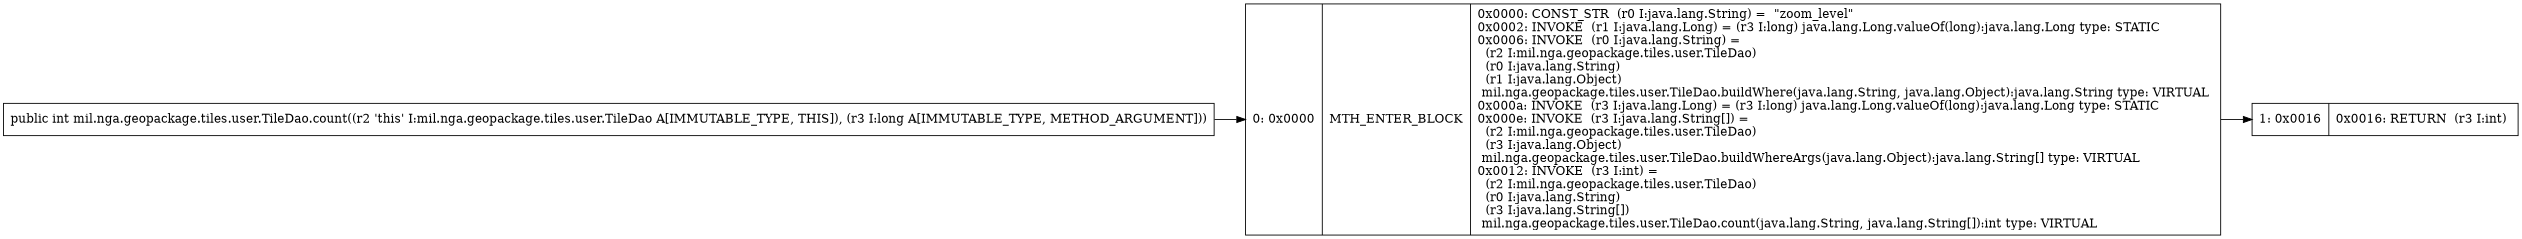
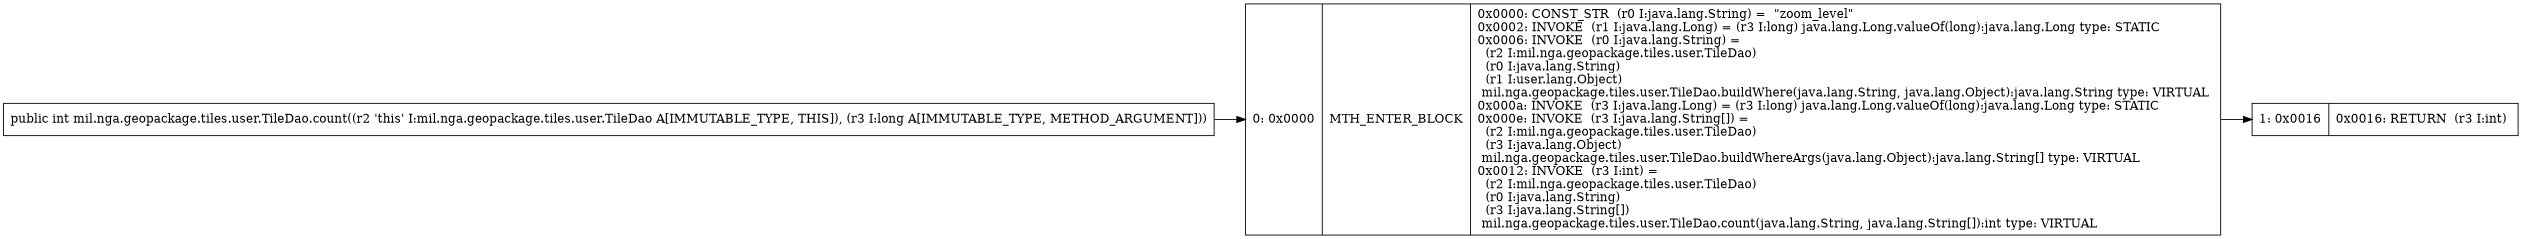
(1550, 80) -> (1550, 80)
